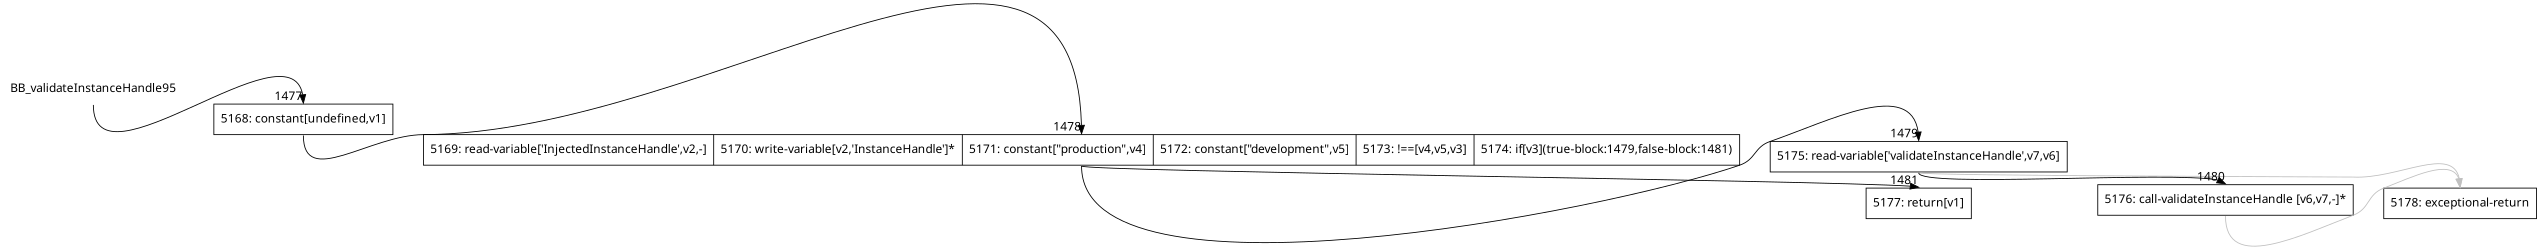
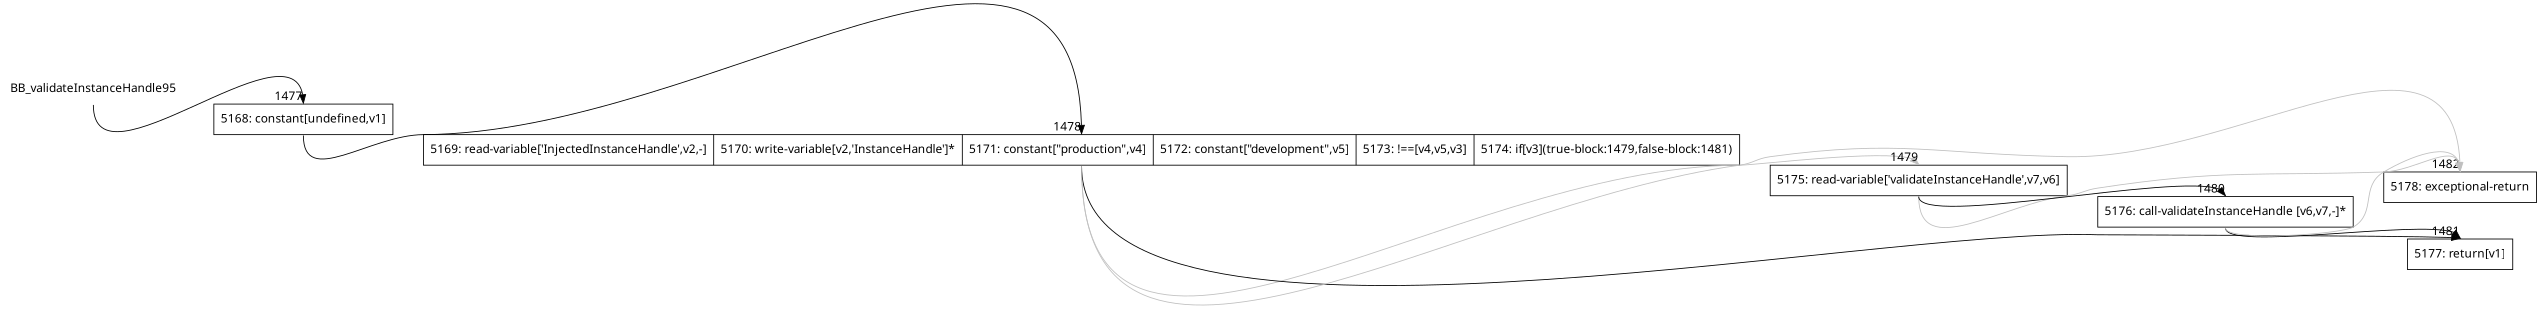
none -> (1781, 155)
(1500, 220) -> (1454, 226)
none -> (2373, 231)
